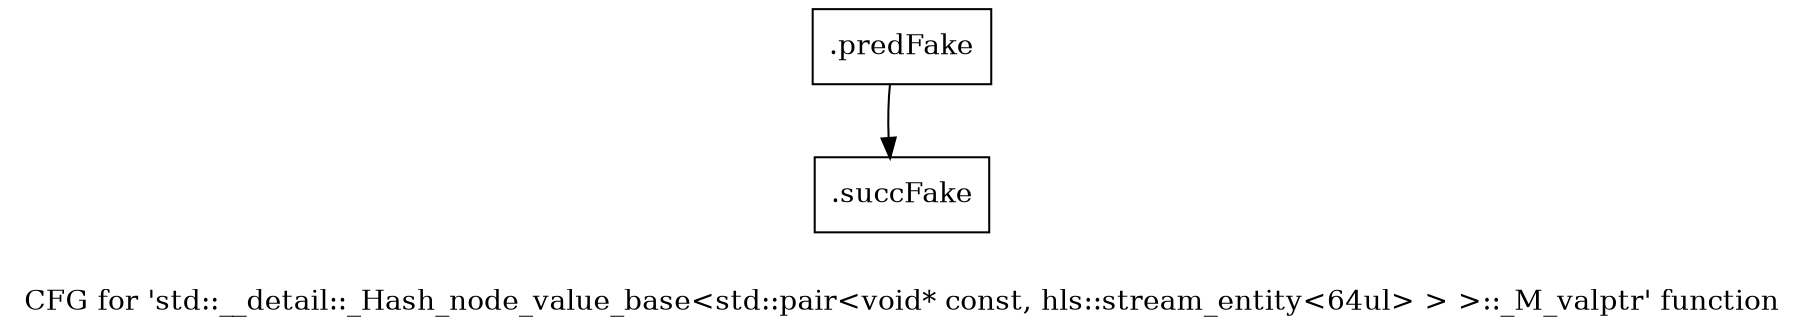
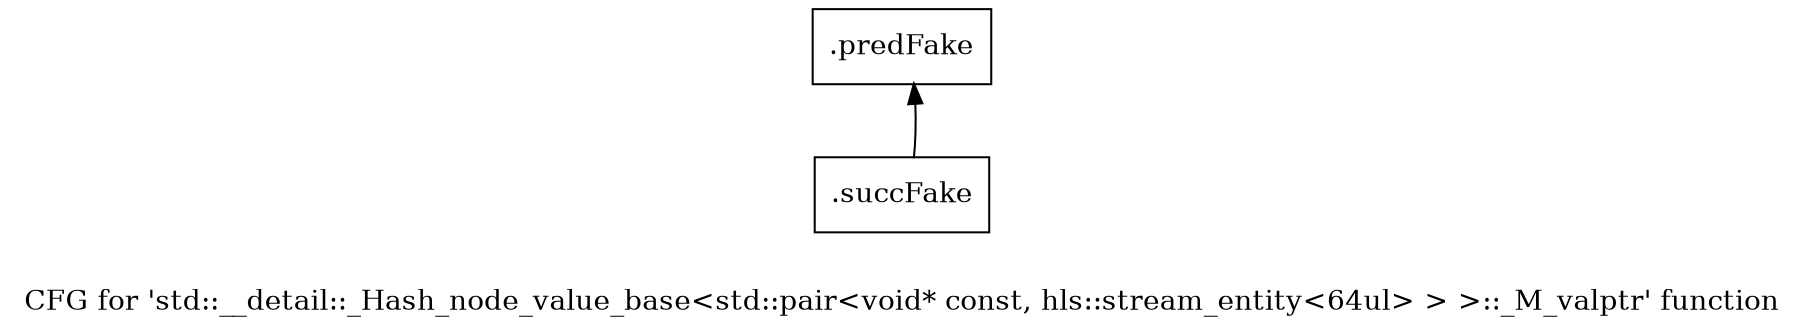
(888, 111) -> (916, 131)
